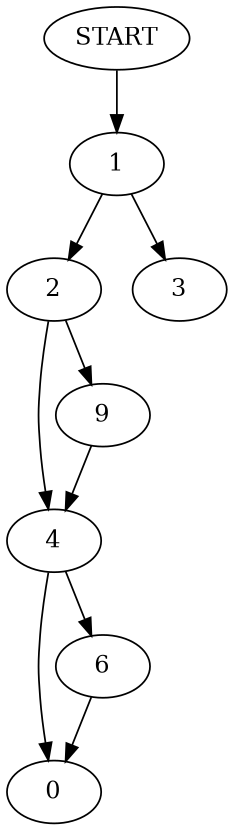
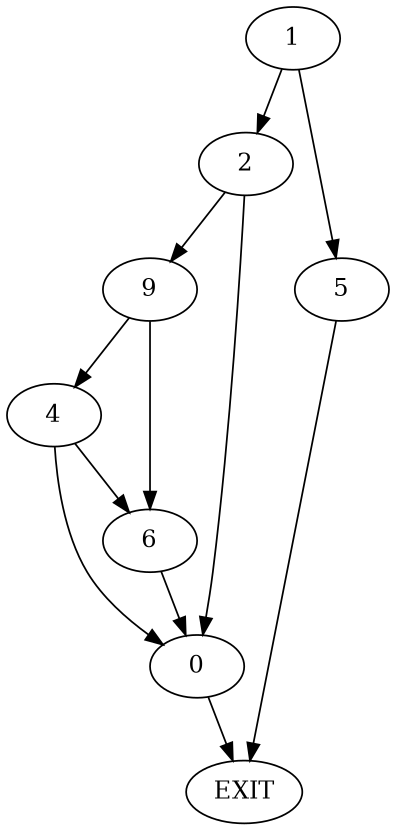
(117, 38) -> none
(180, 290) -> (342, 290)
(39, 406) -> (230, 407)
none -> (150, 406)
none -> (244, 792)
